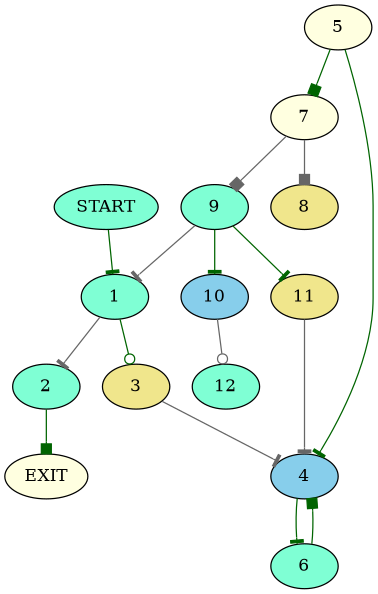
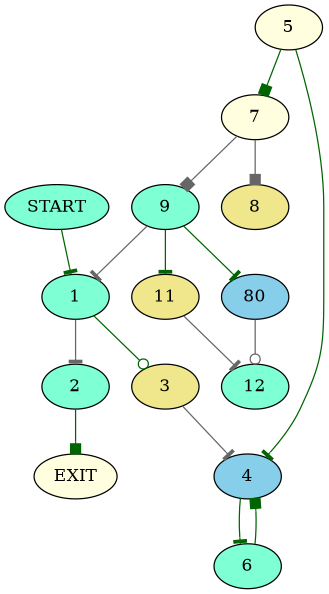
(215, 297) -> (255, 297)
(305, 383) -> (208, 339)
